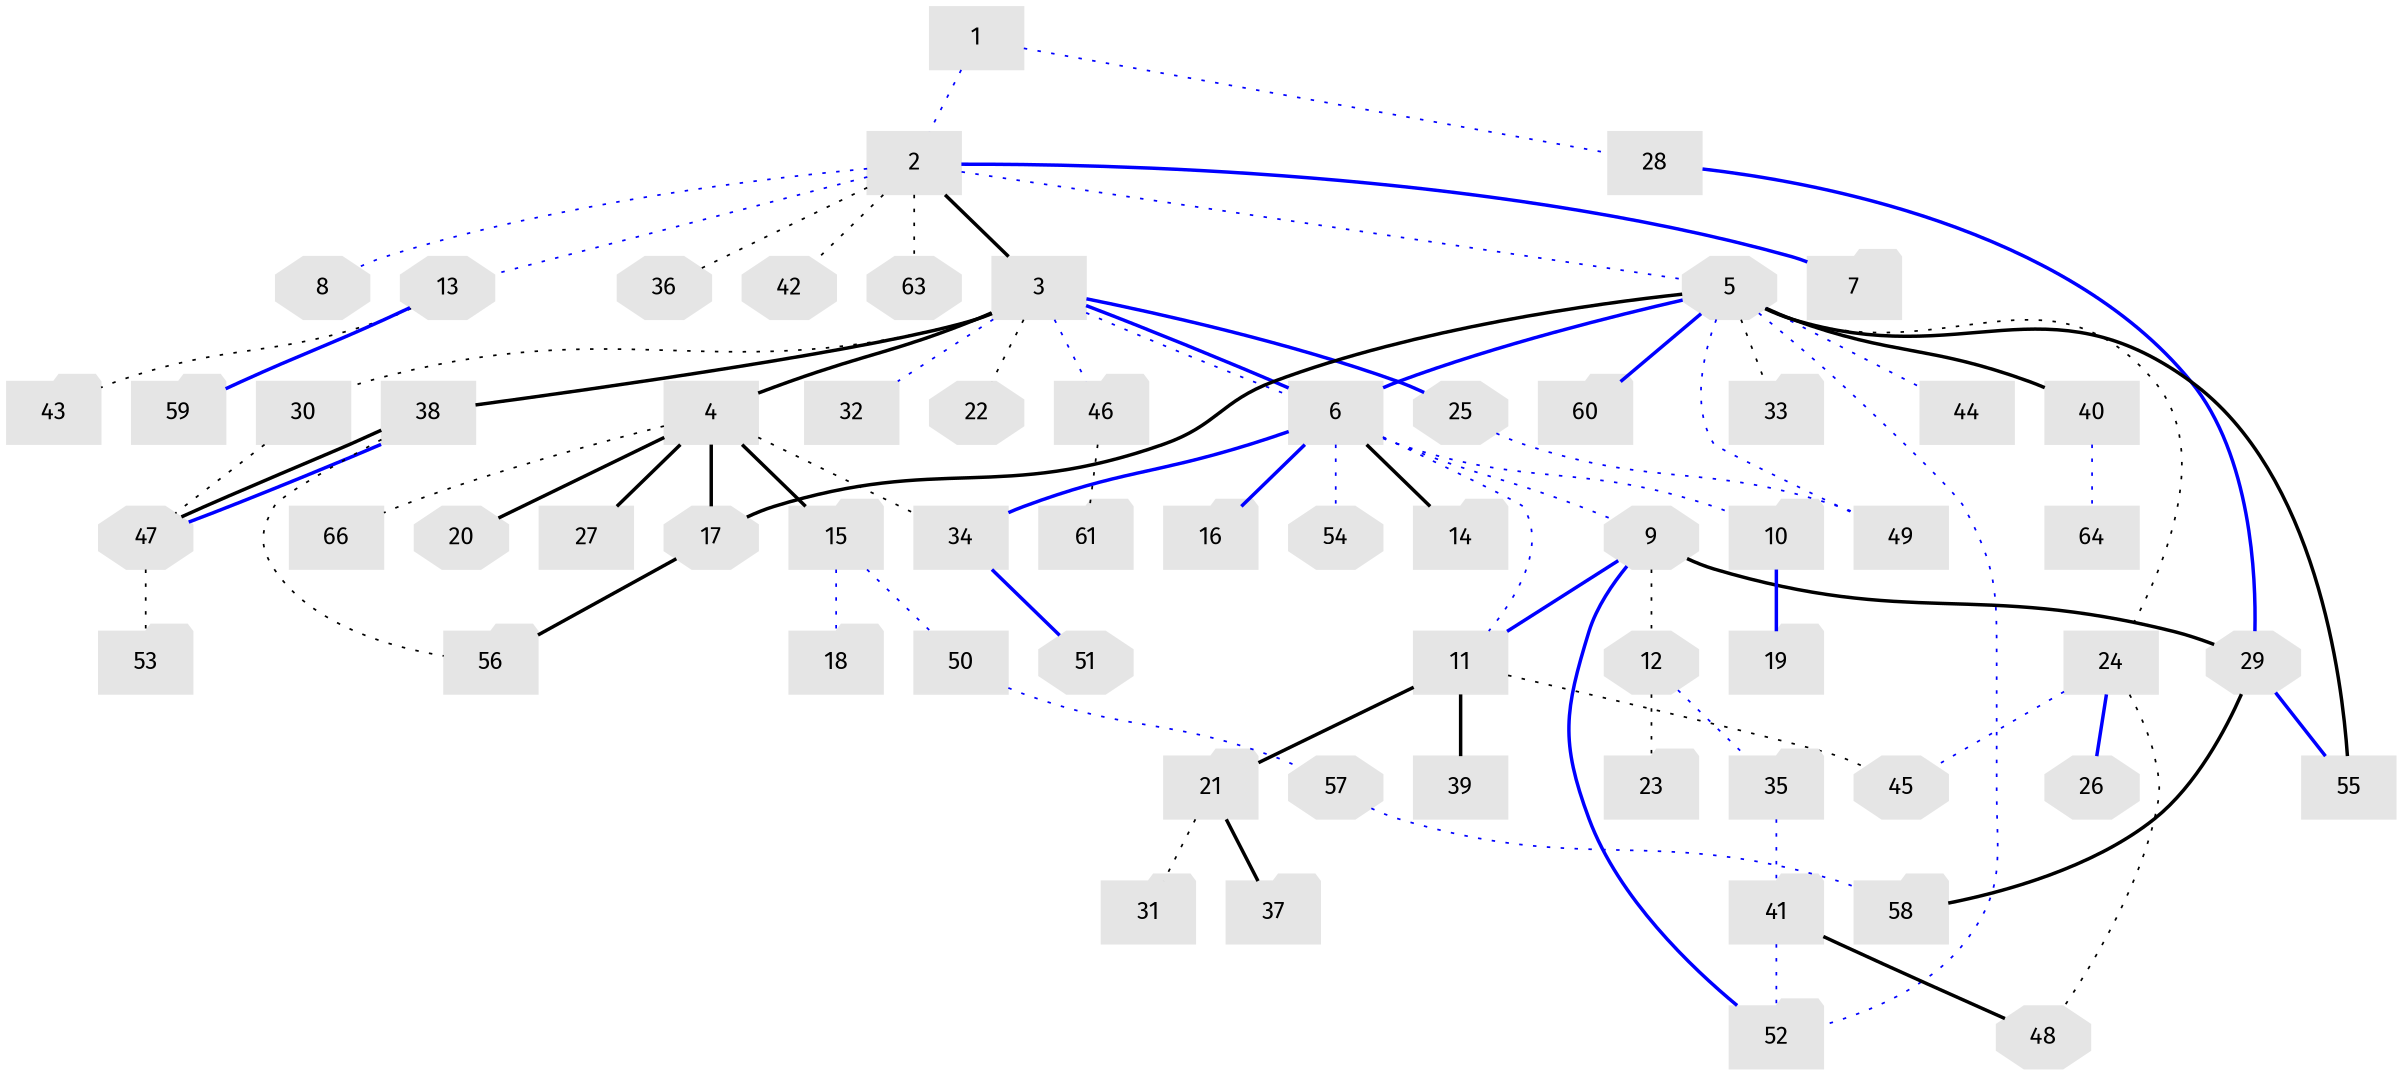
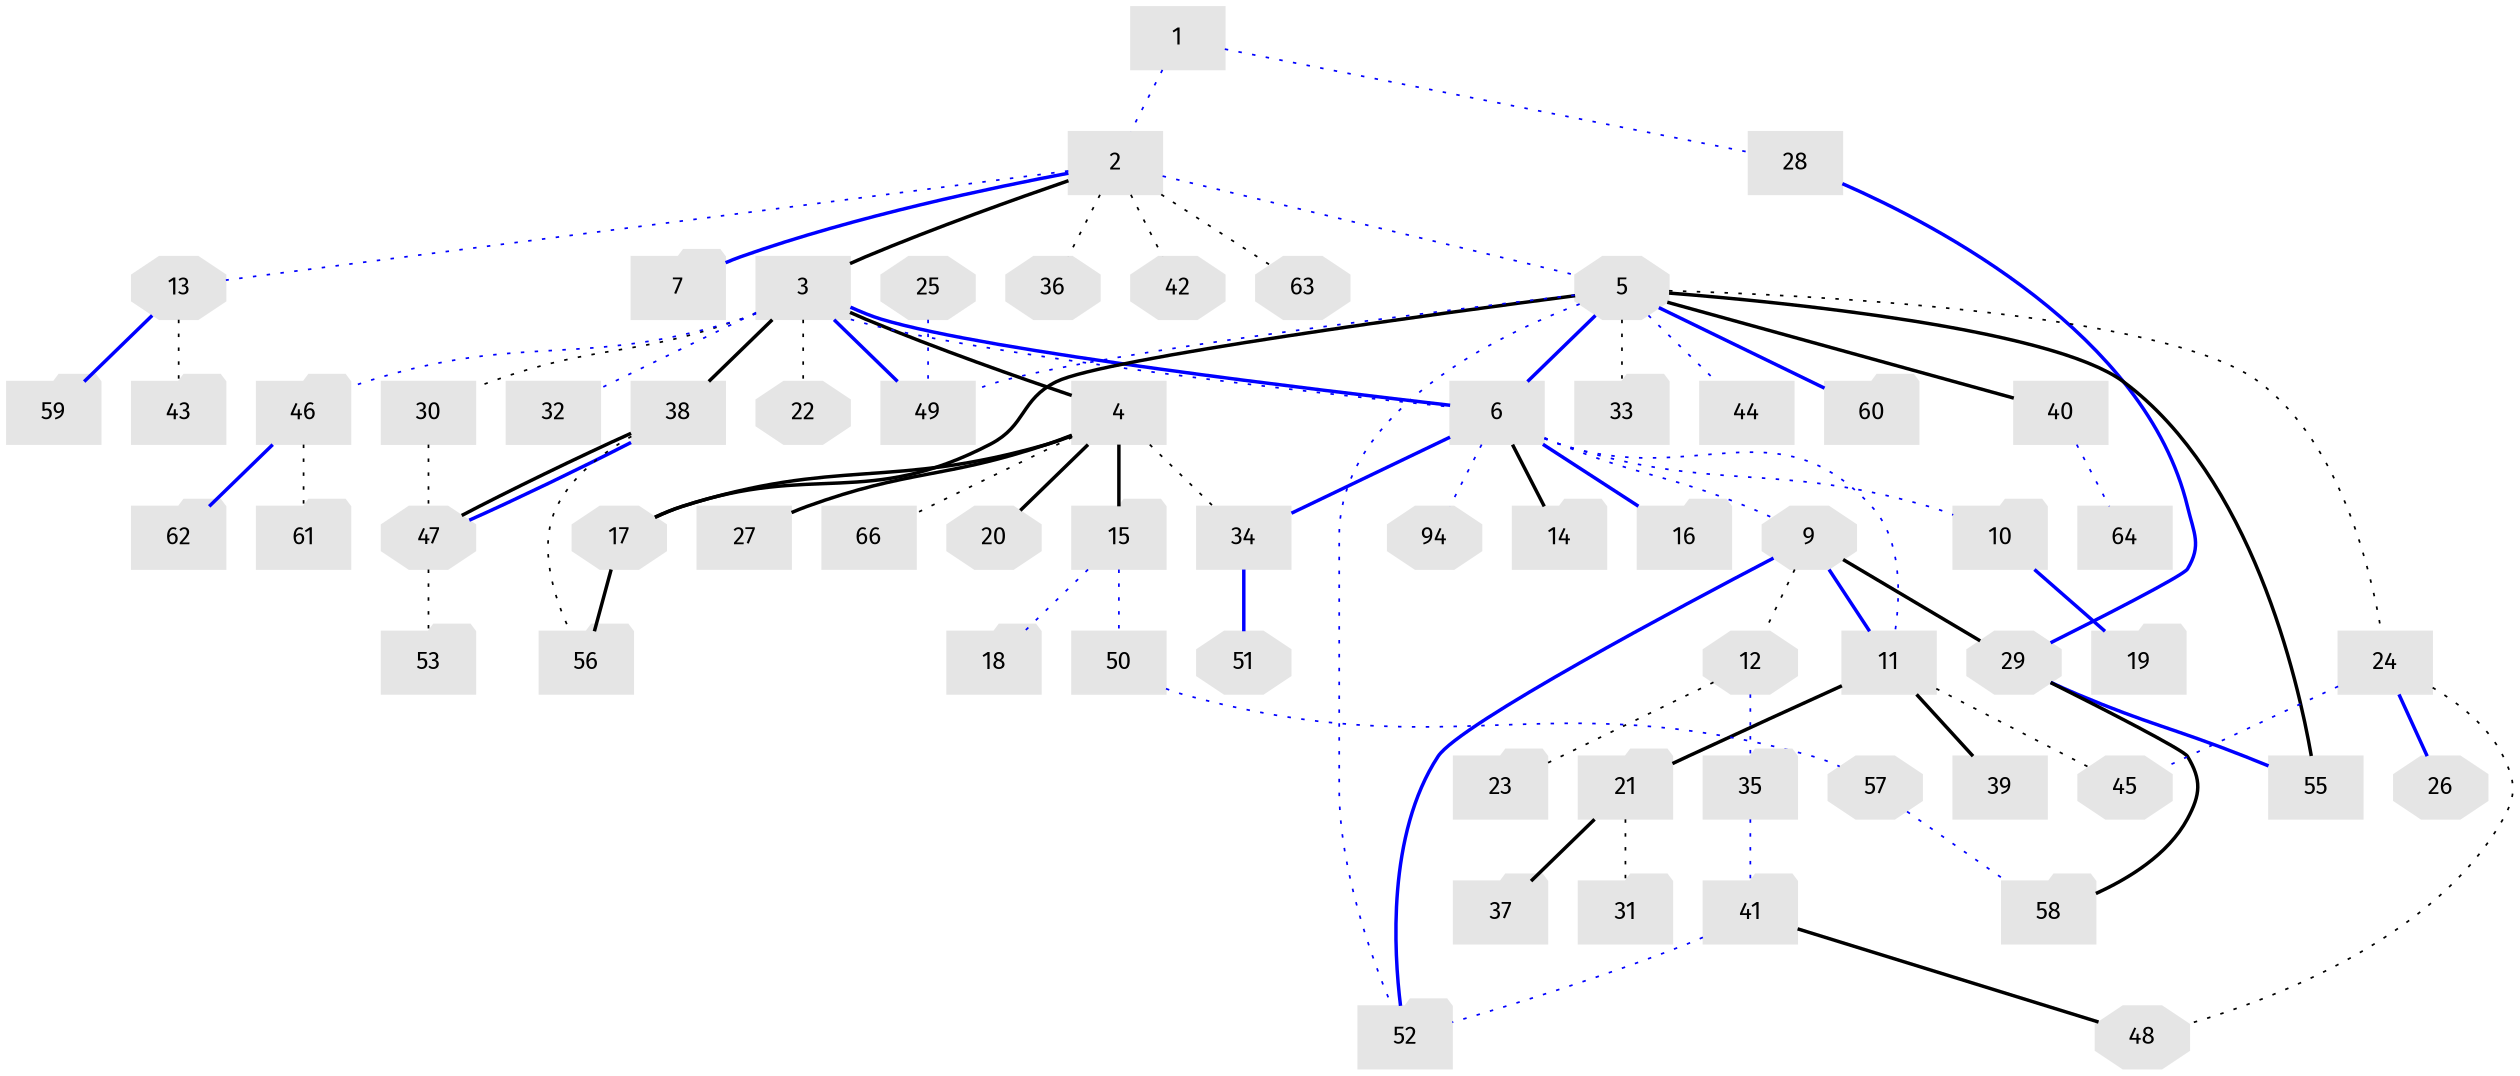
(323, 288) -> none
(1257, 339) -> (866, 351)
none -> (179, 538)
(1336, 538) -> (1435, 538)
